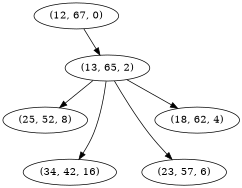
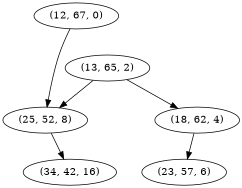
(90, 39) -> (56, 63)
(99, 119) -> (56, 143)
(139, 119) -> (192, 143)
